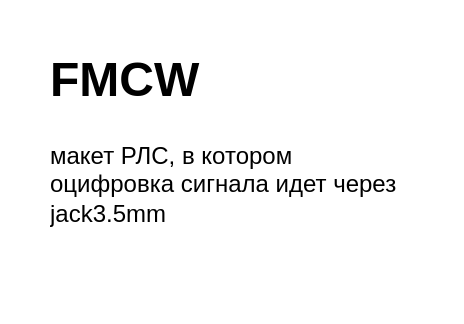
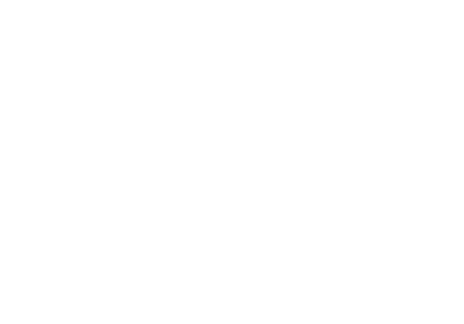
(231, 161) -> none
